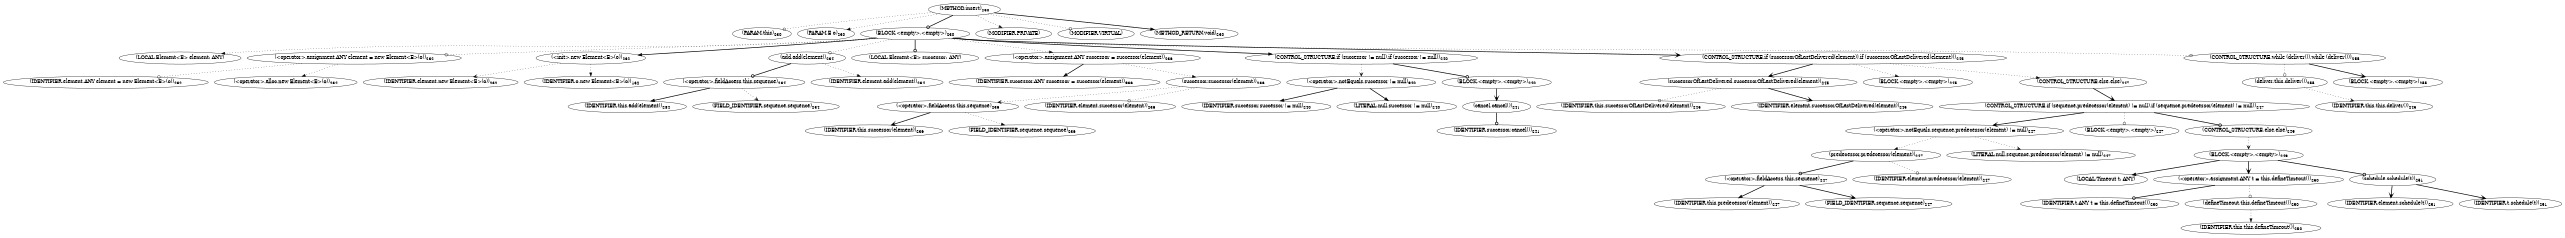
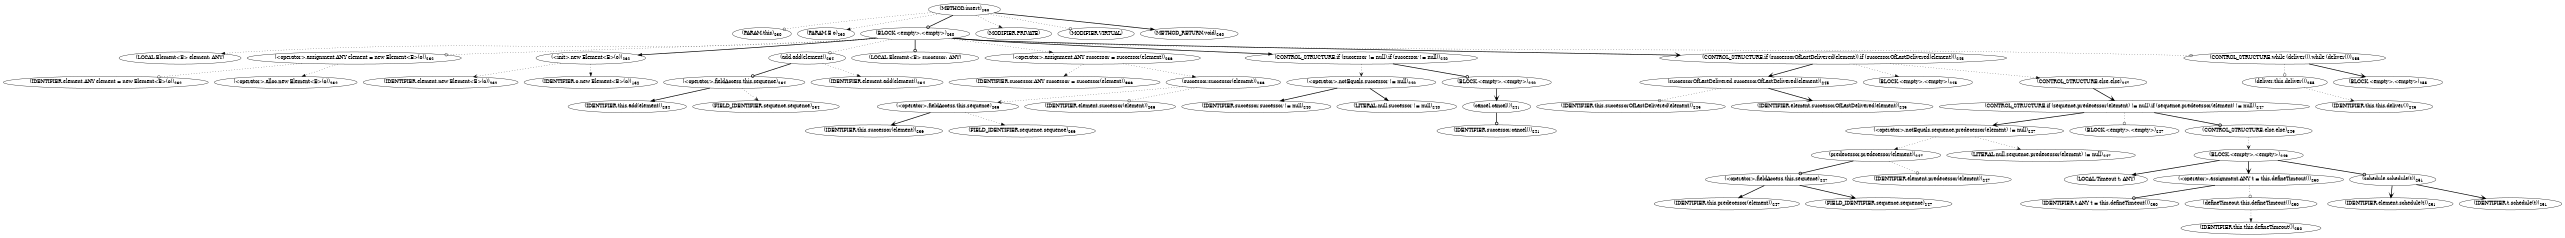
(1075, 69) -> (1075, 69)
(1412, 82) -> (1412, 82)
